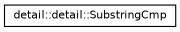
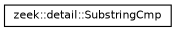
(90, 16) -> (88, 16)
